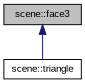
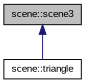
(43, 15) -> (43, 15)
